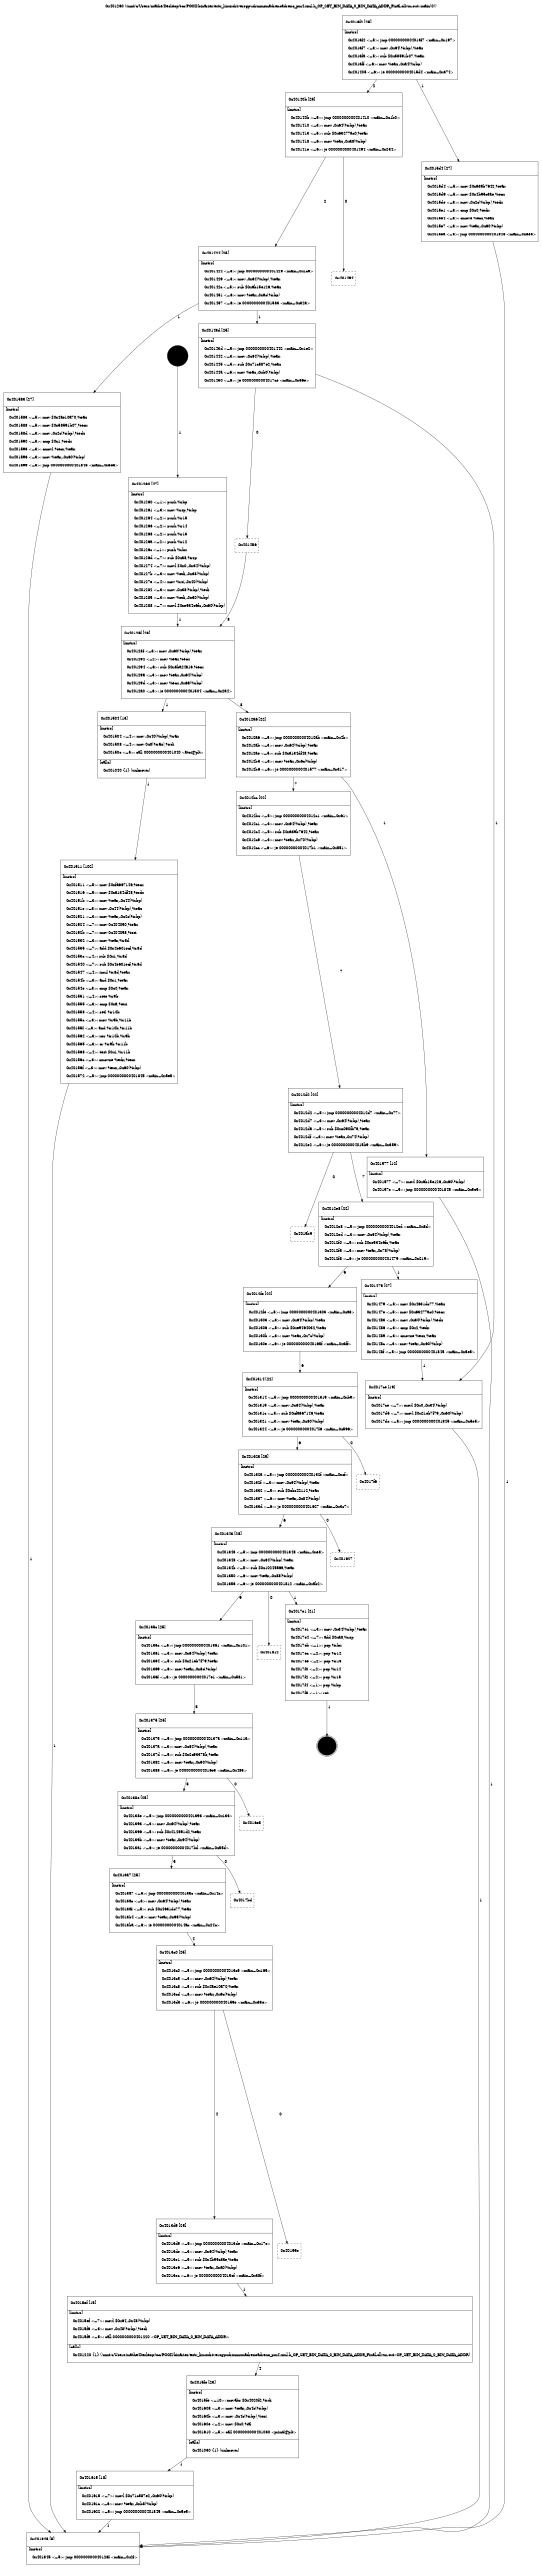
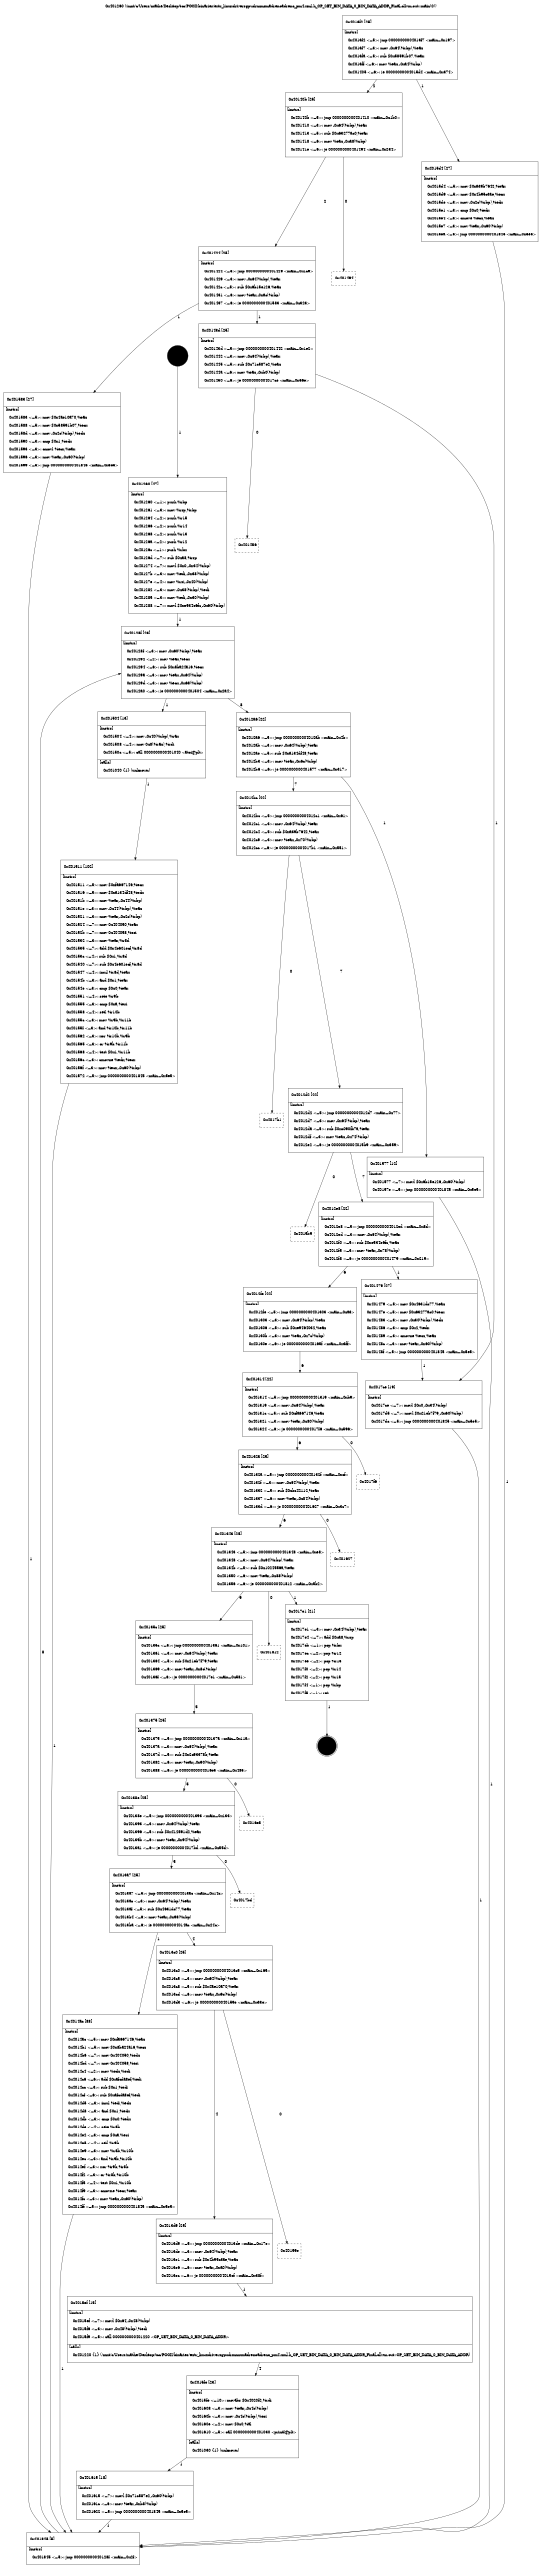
(239, 590) -> (40, 1585)
none -> (272, 1120)
none -> (120, 2115)
